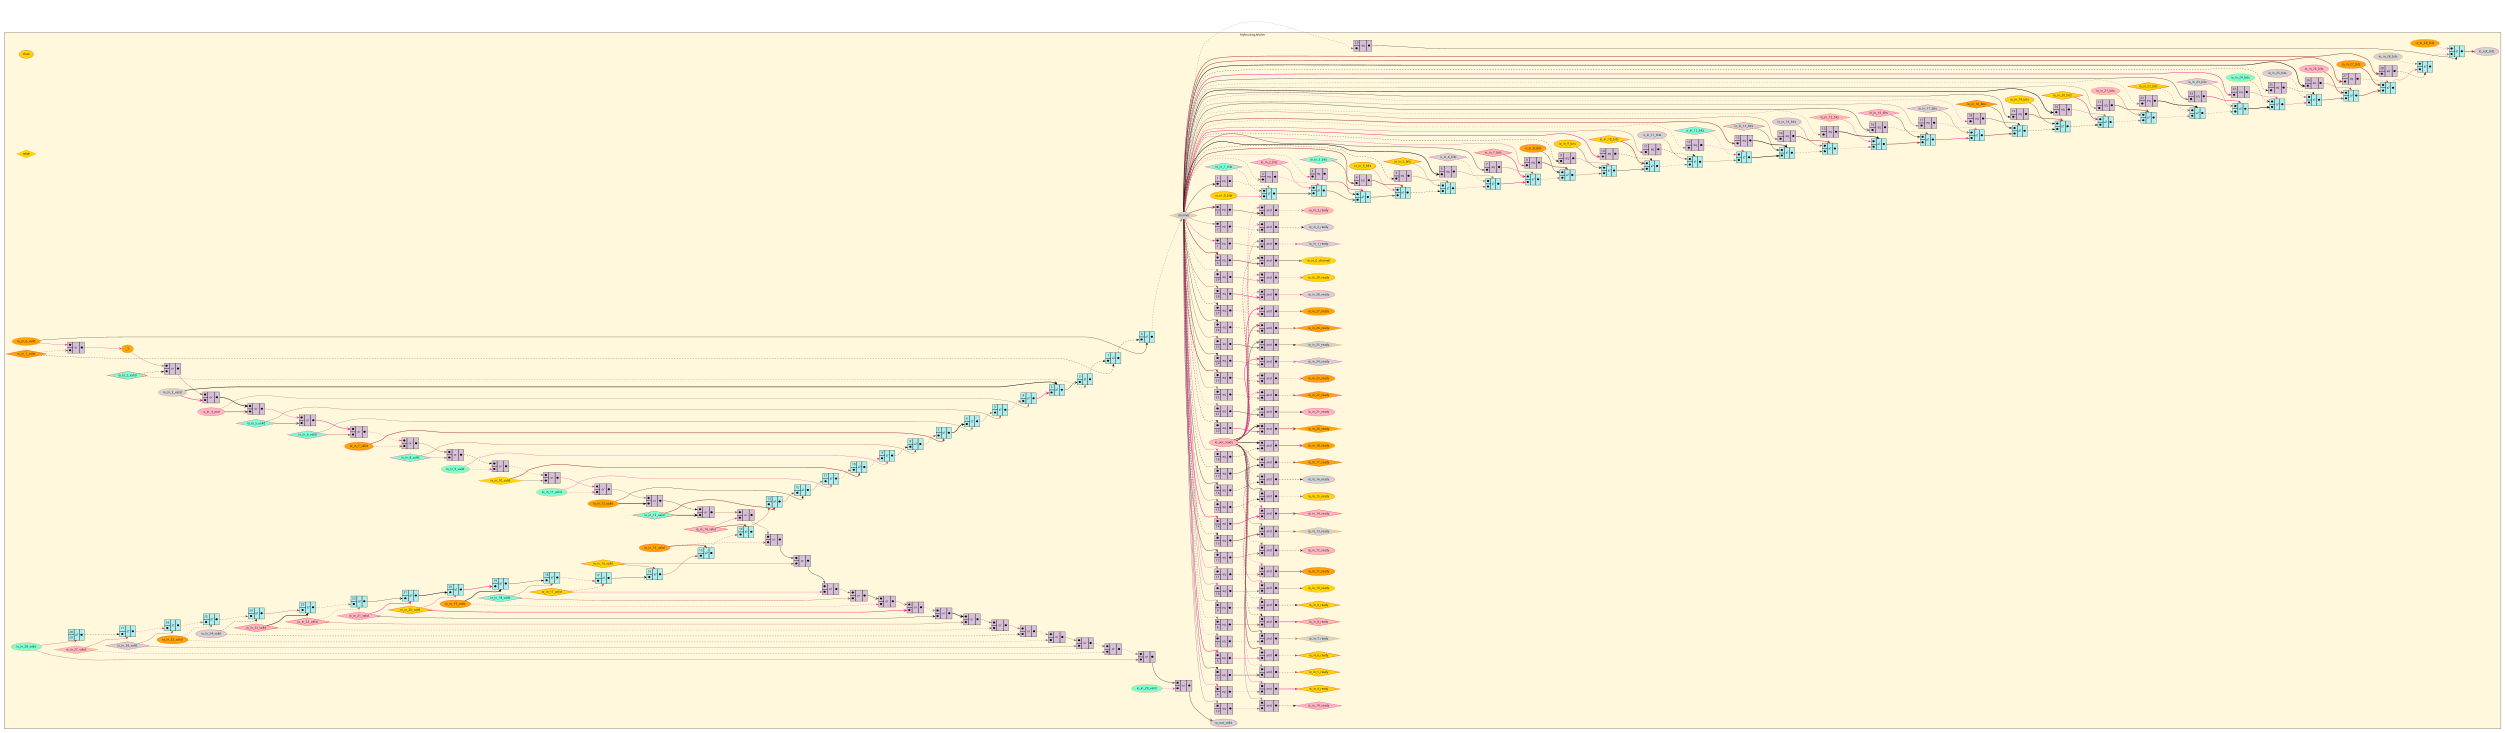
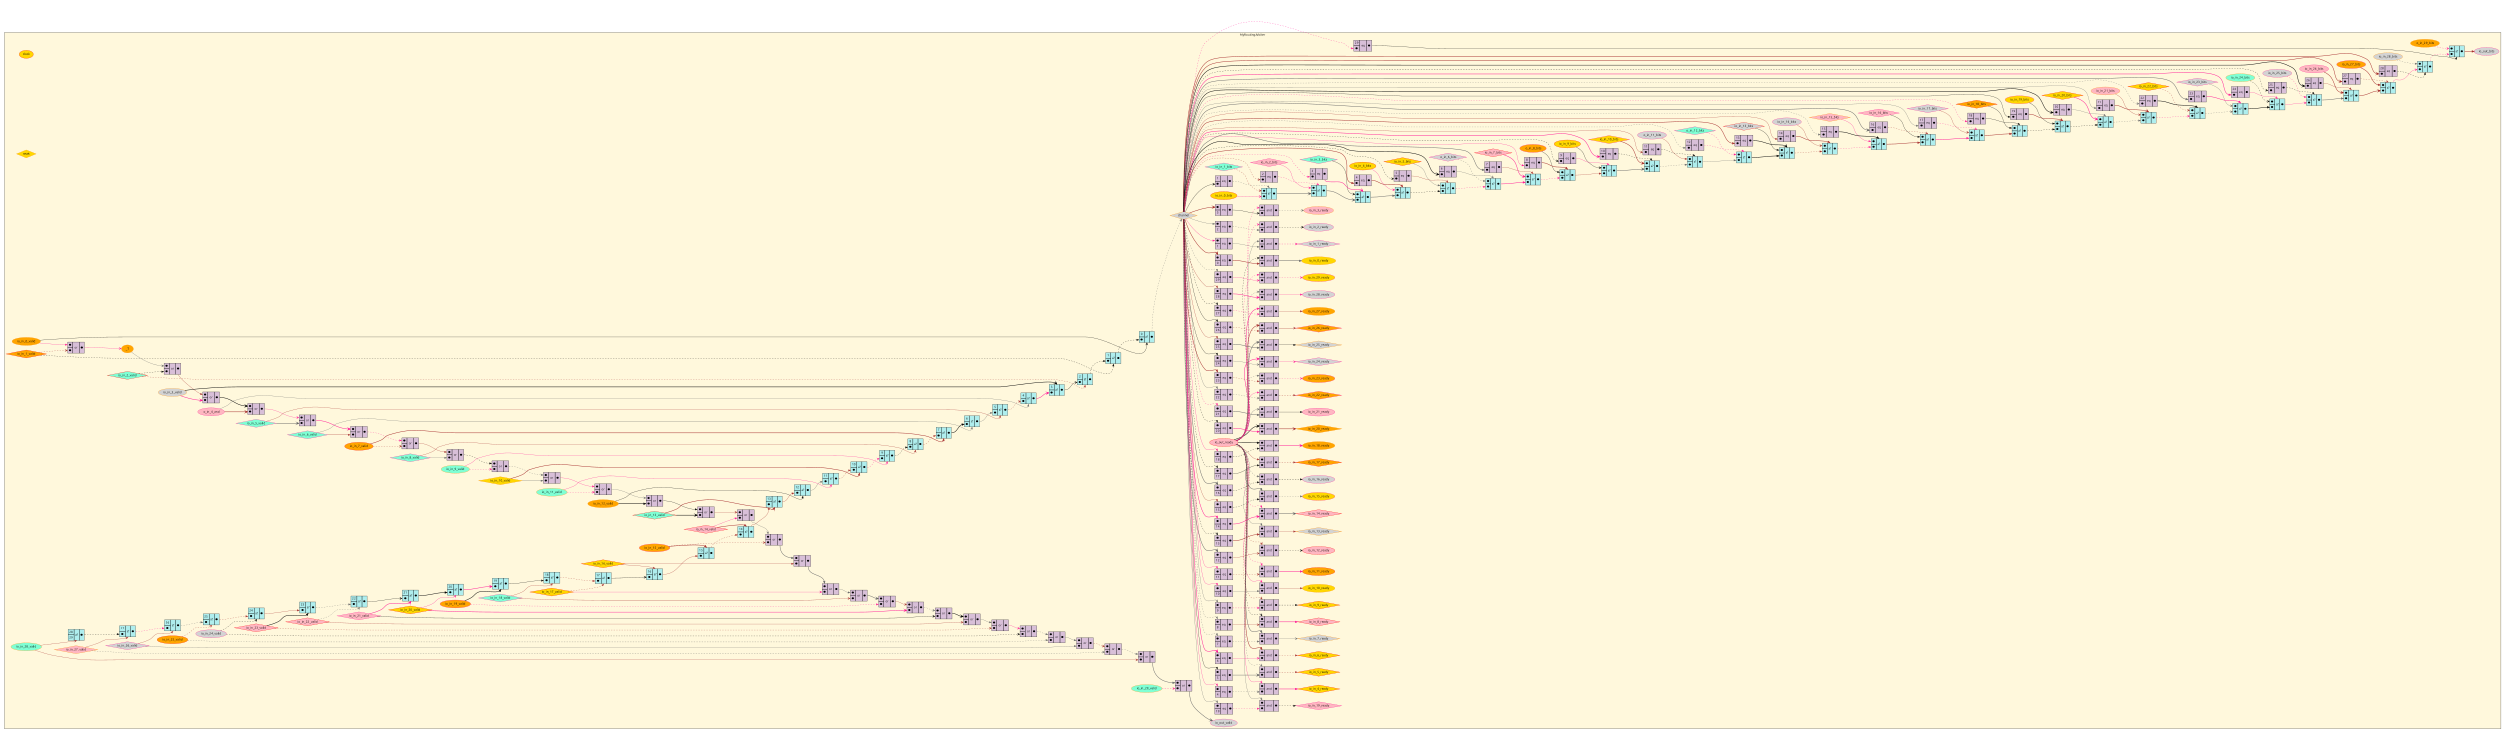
(1202, 50) -> (1202, 50)
(1319, 261) -> (1319, 261)
